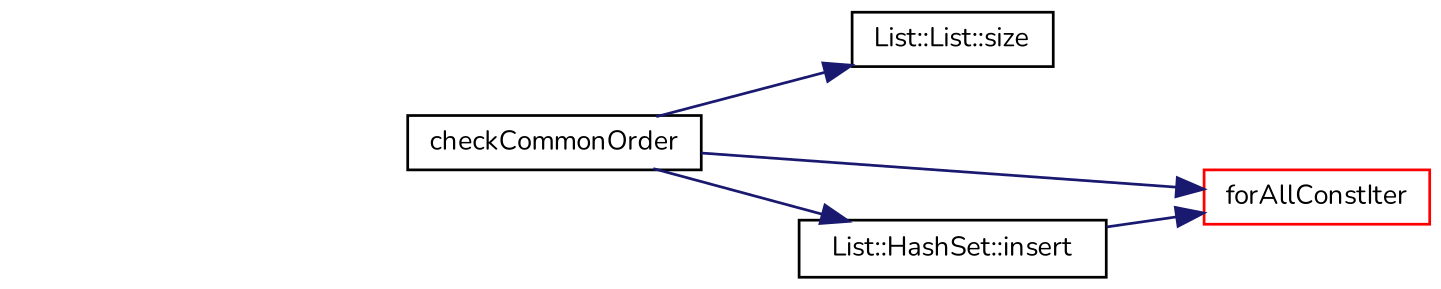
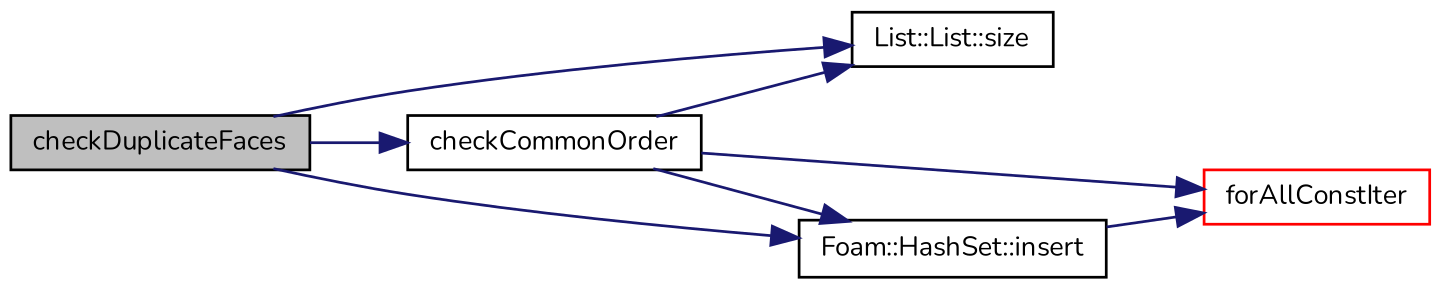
none -> (160, 143)
(953, 249) -> (953, 249)
